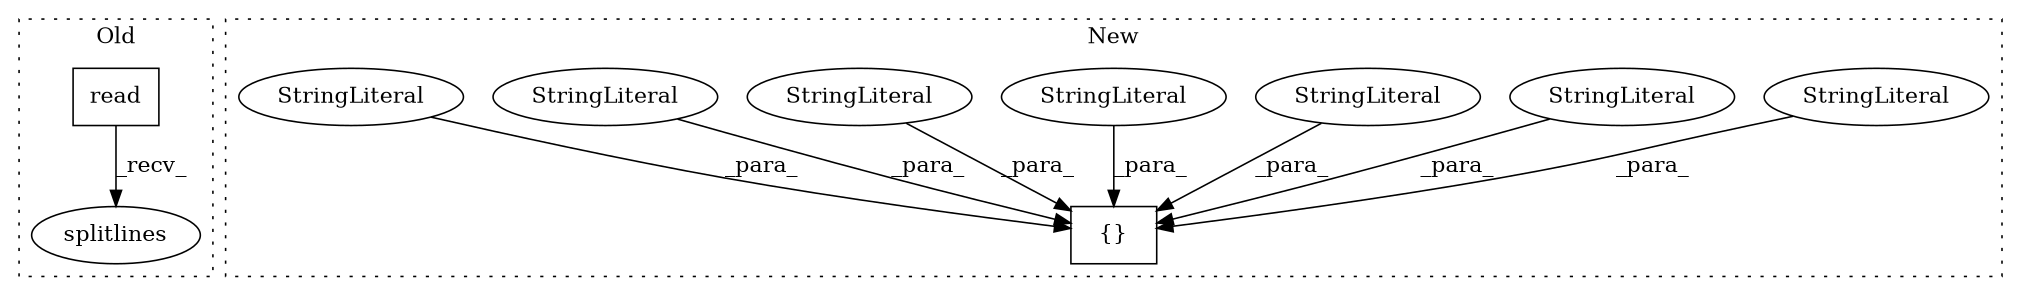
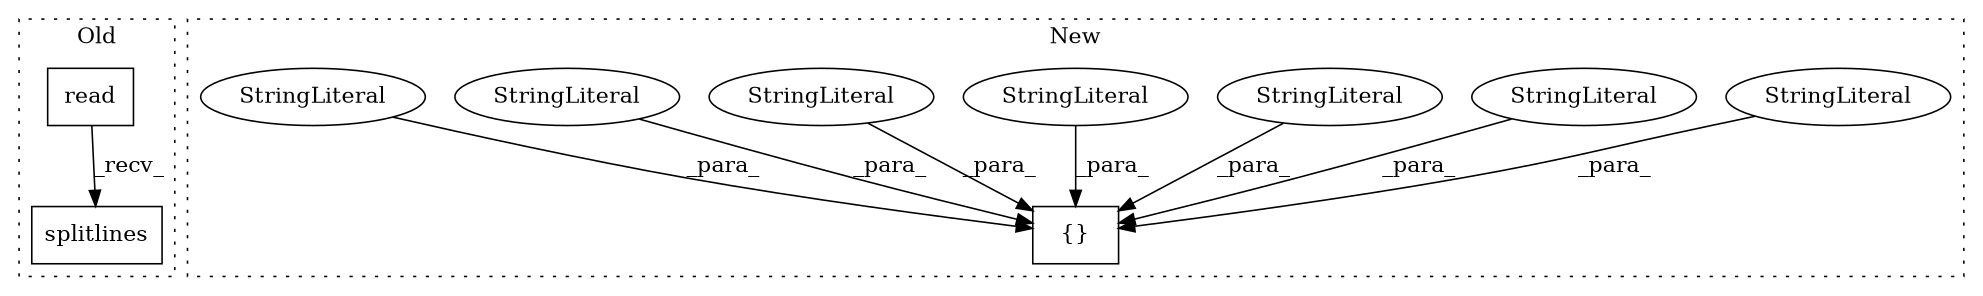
(116, 235) -> (97, 235)
